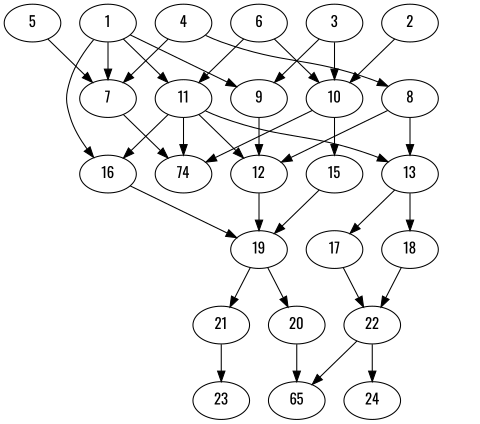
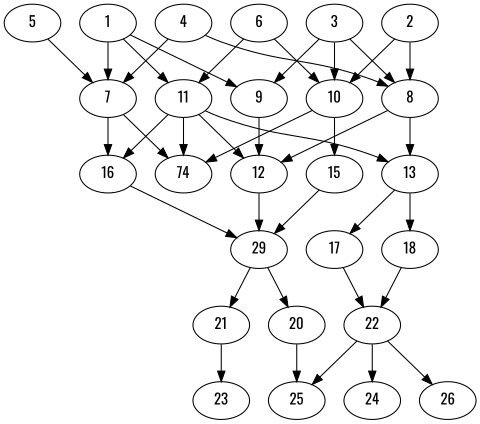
none -> (367, 56)
none -> (410, 56)
(67, 93) -> (108, 131)
(259, 250) -> (259, 250)
(297, 401) -> (297, 401)
none -> (448, 401)
